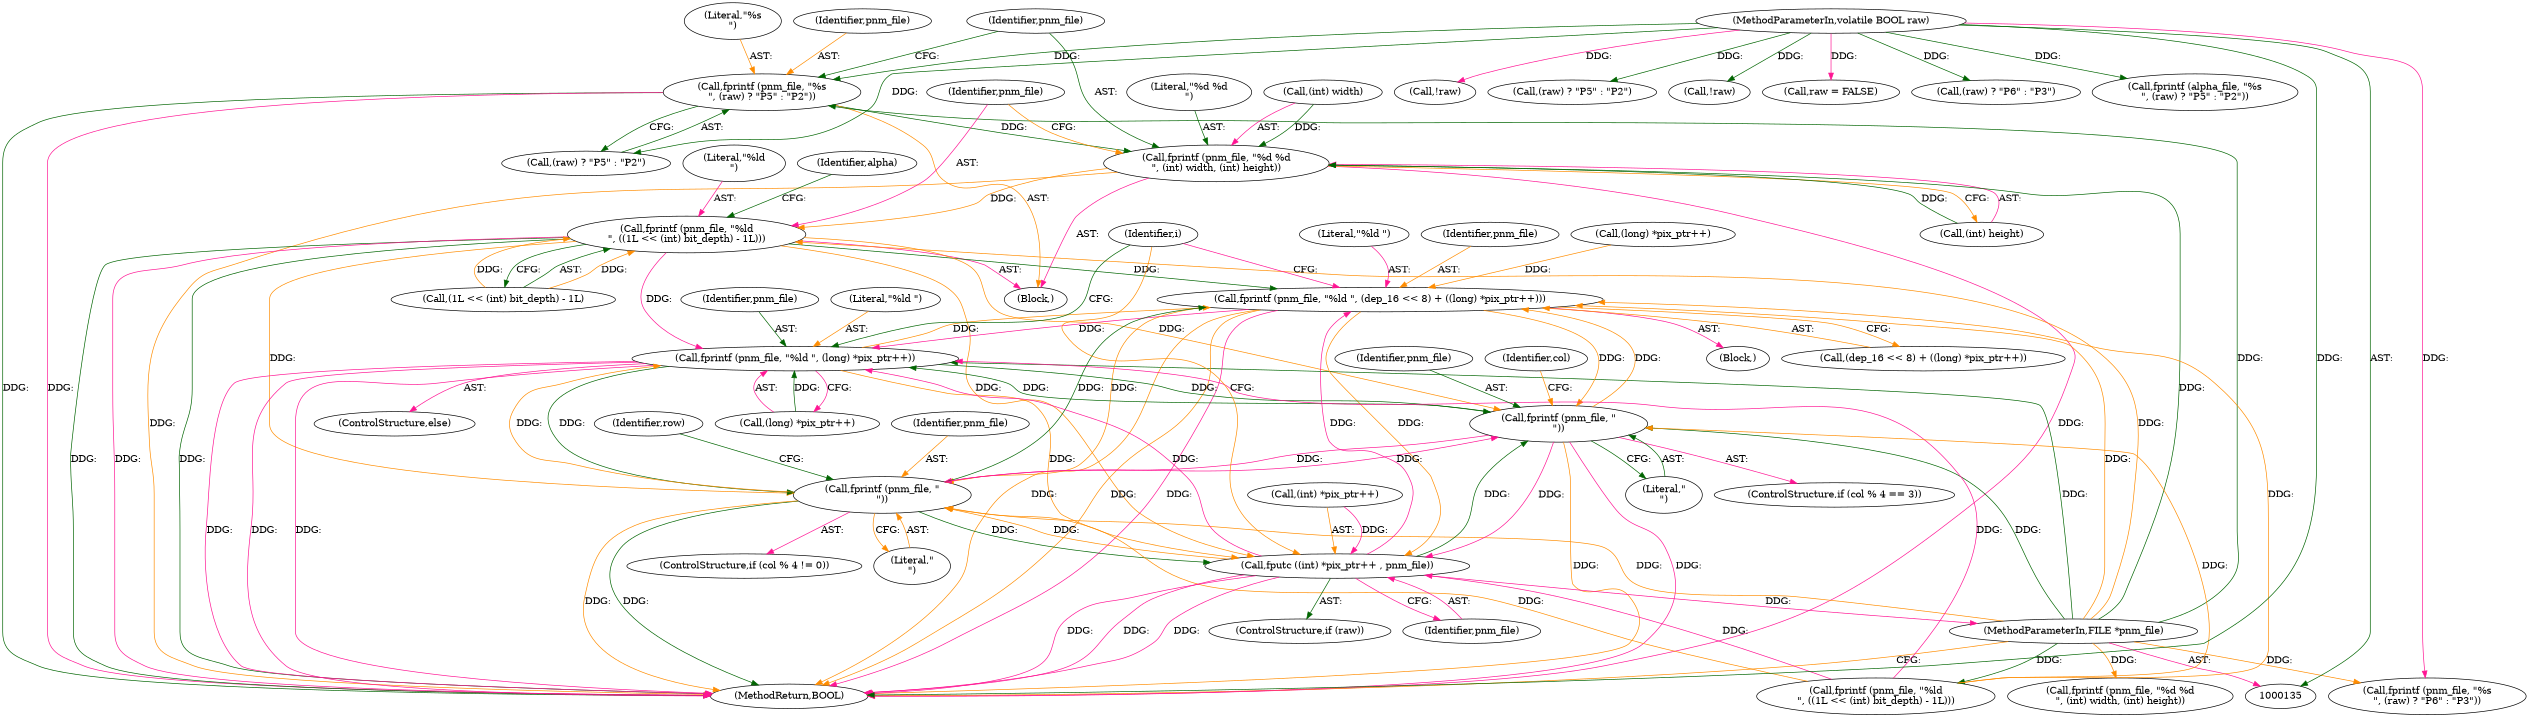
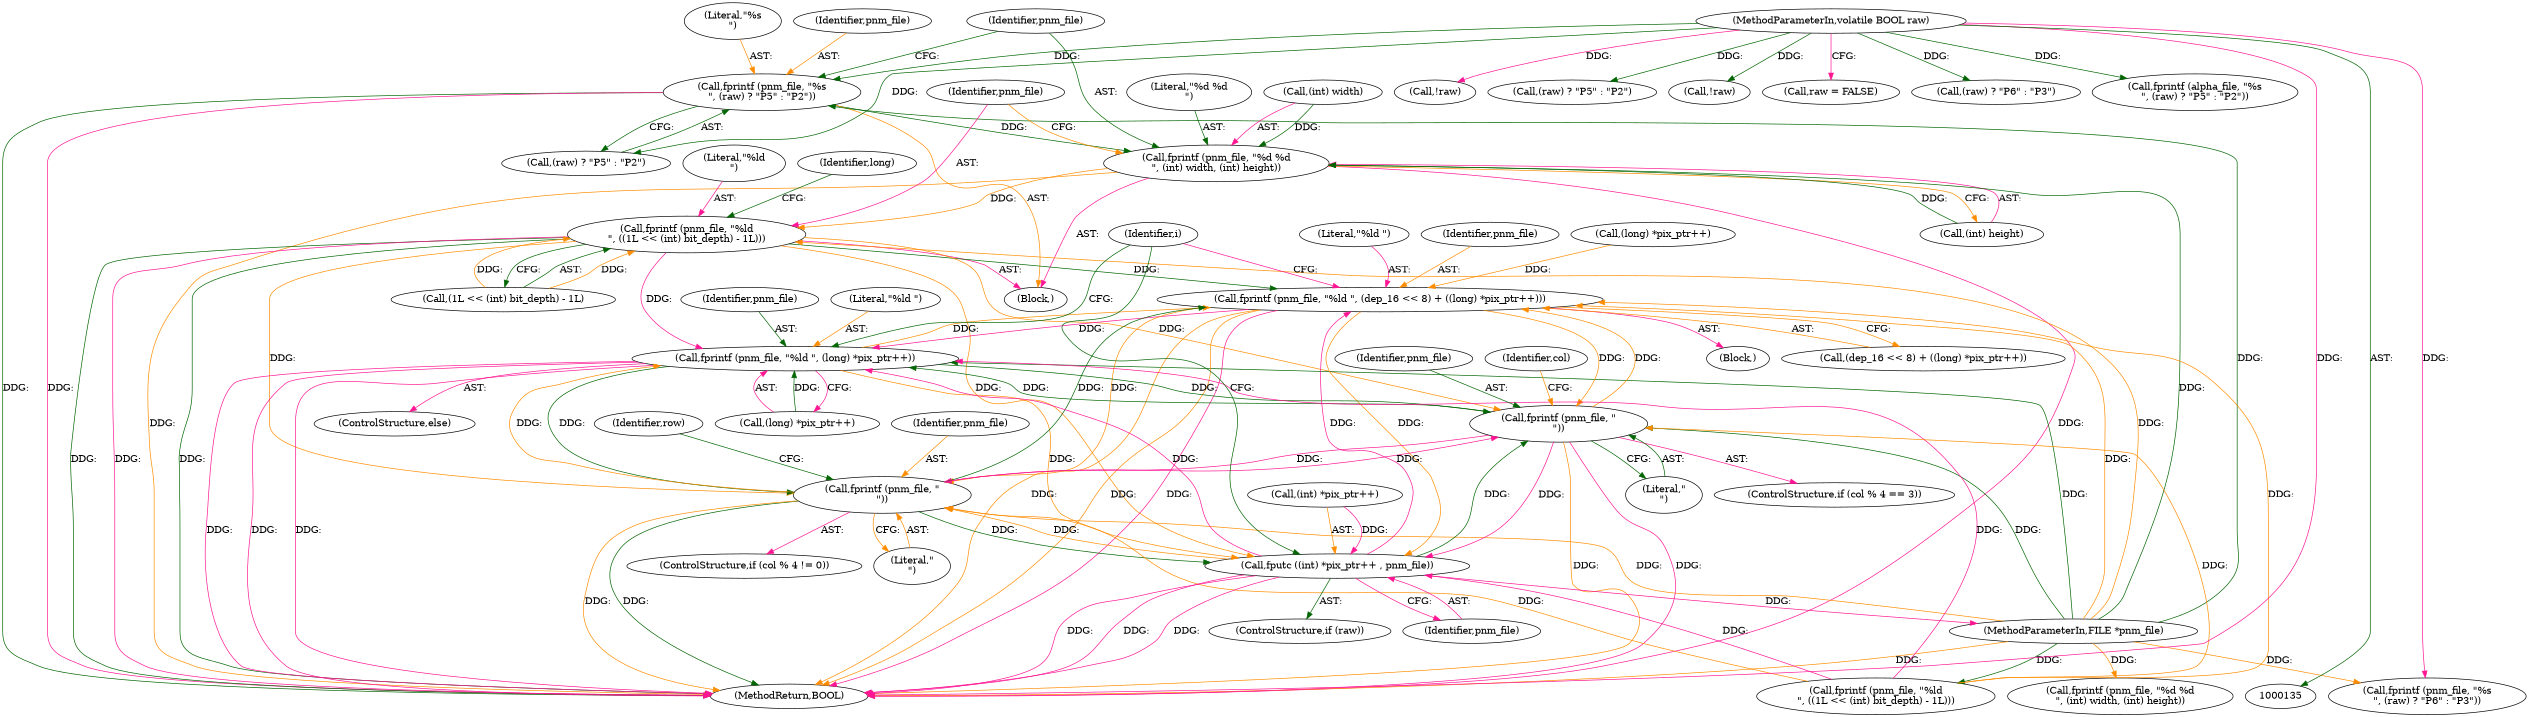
(1846, 57) -> (1846, 57)
(857, 163) -> (857, 163)
(1173, 359) -> (1173, 359)
(2081, 654) -> (2081, 654)
(1910, 661) -> (1910, 661)
(2181, 664) -> none
